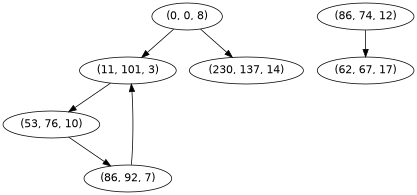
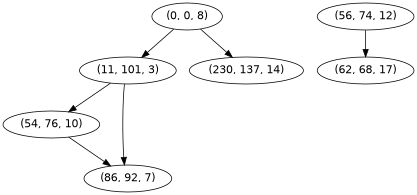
(366, 16) -> (366, 16)
(366, 70) -> (366, 70)
(51, 124) -> (51, 124)
(133, 128) -> (123, 121)
